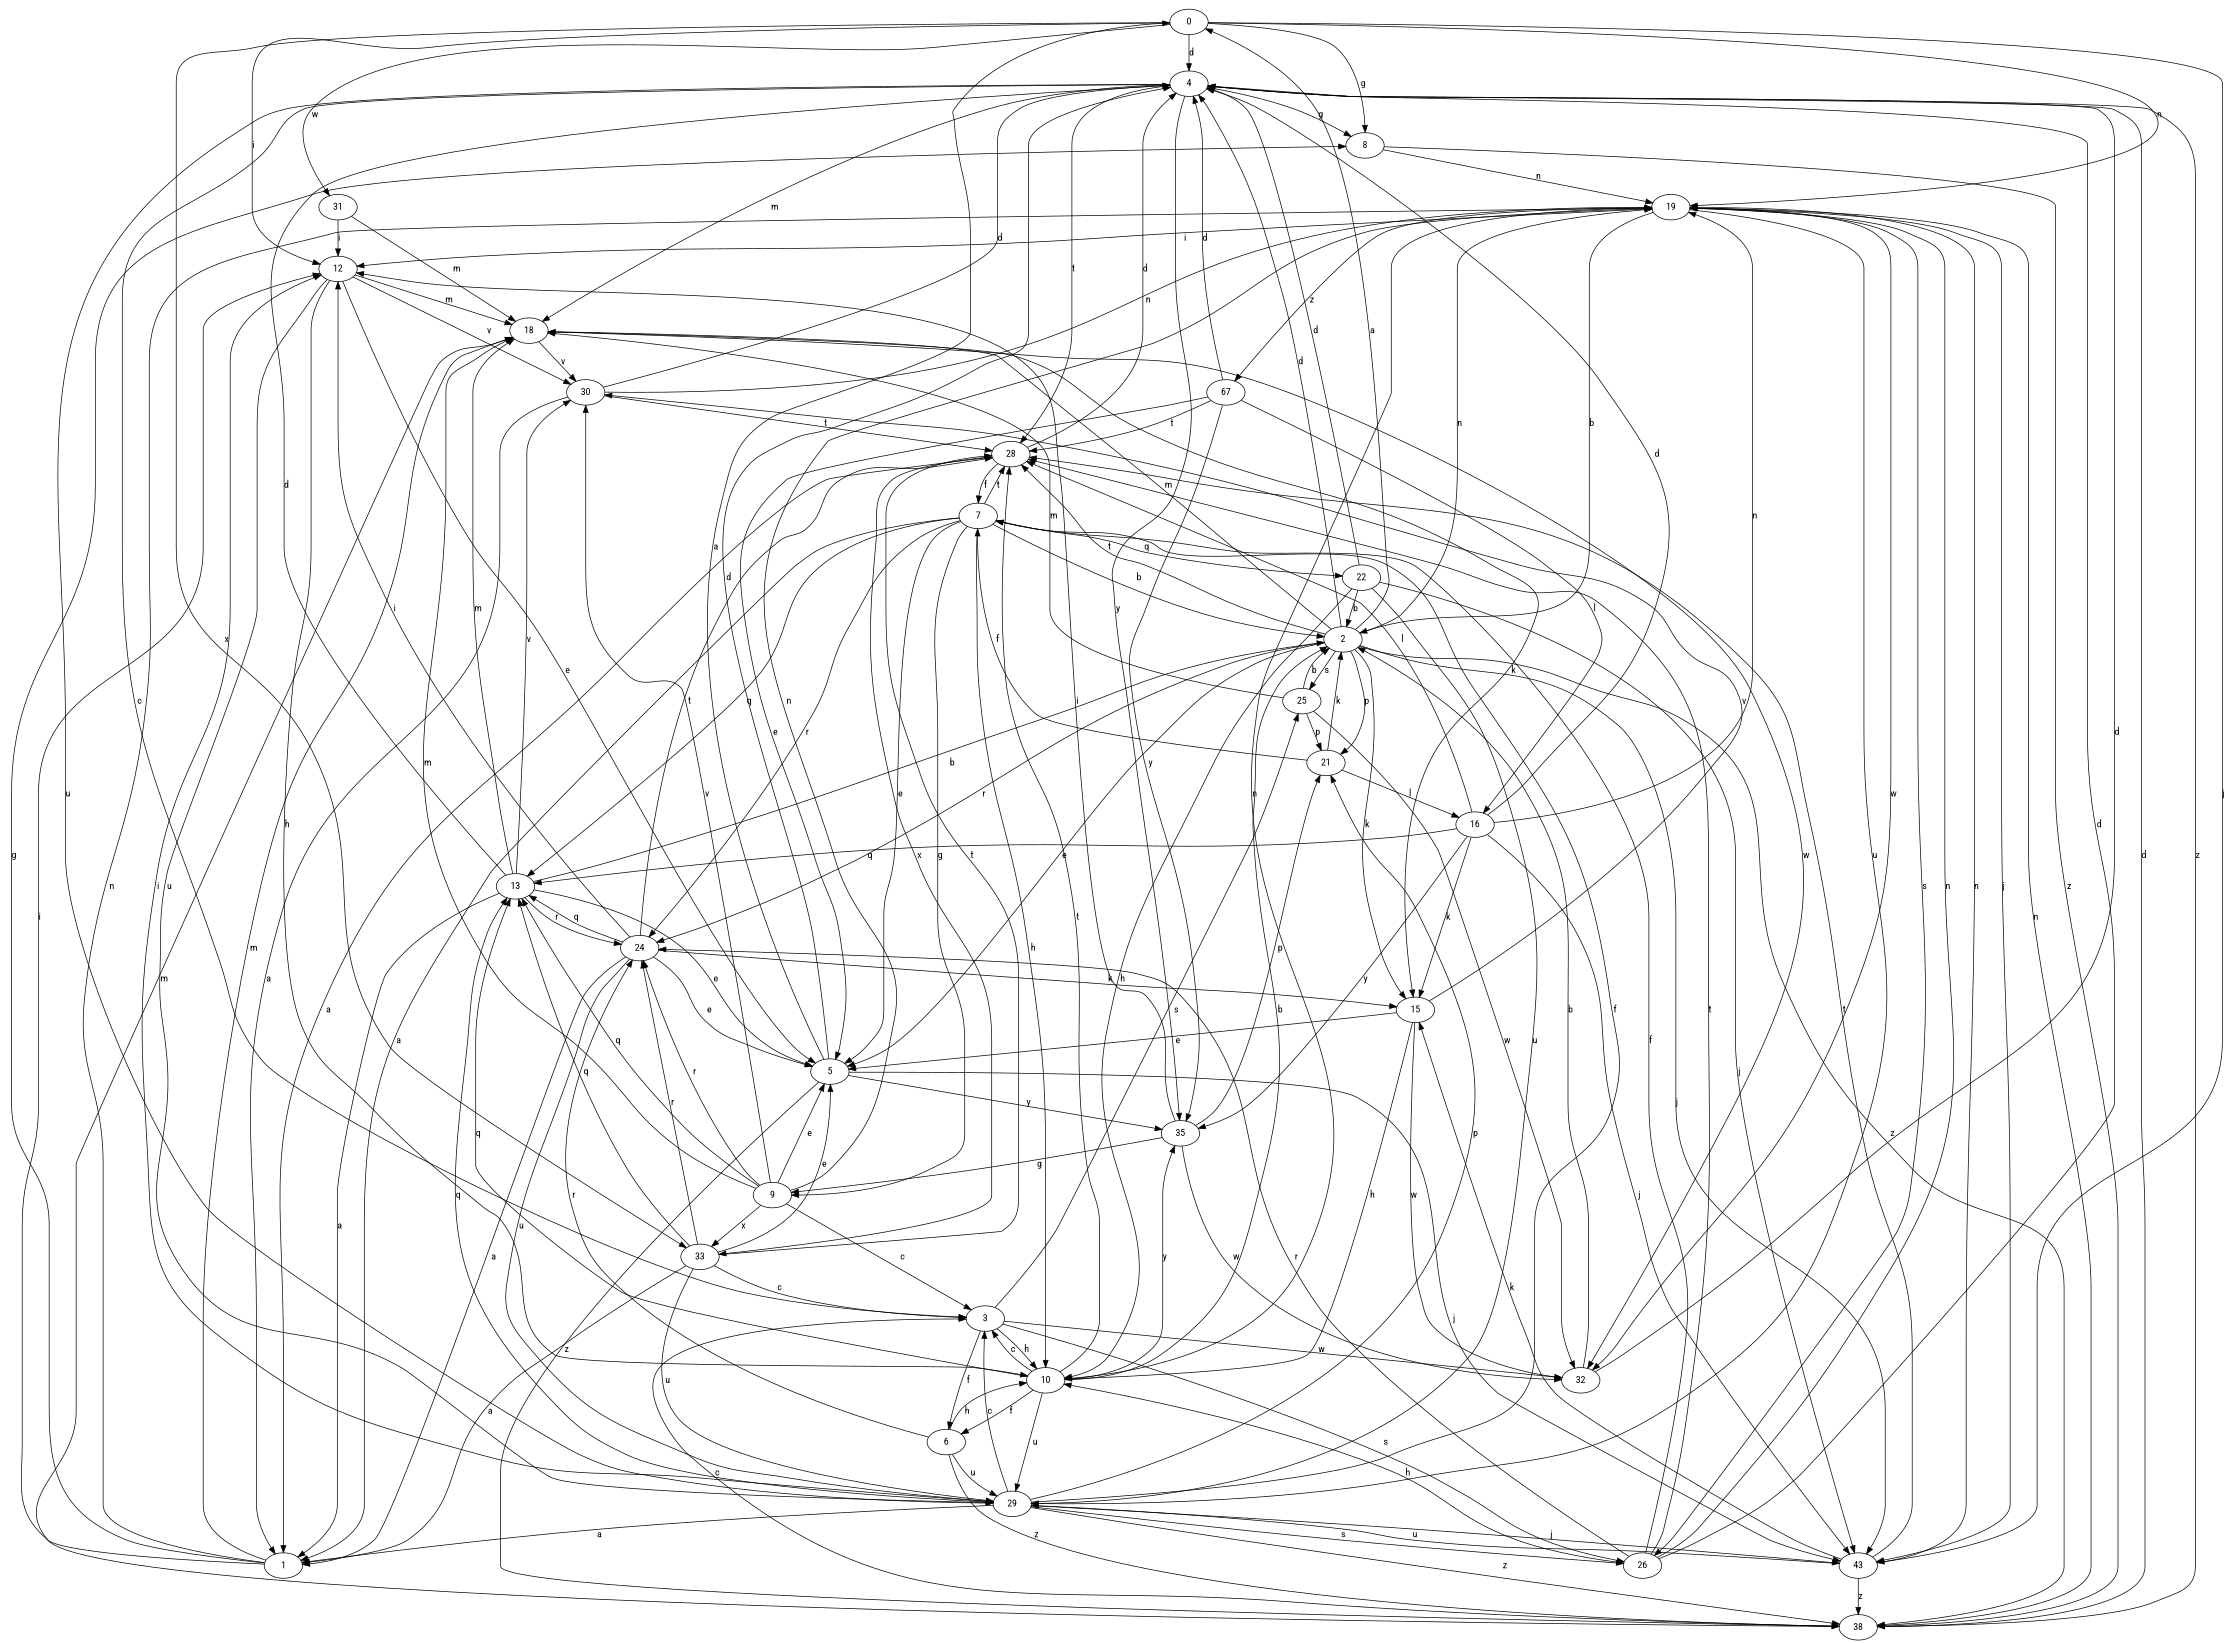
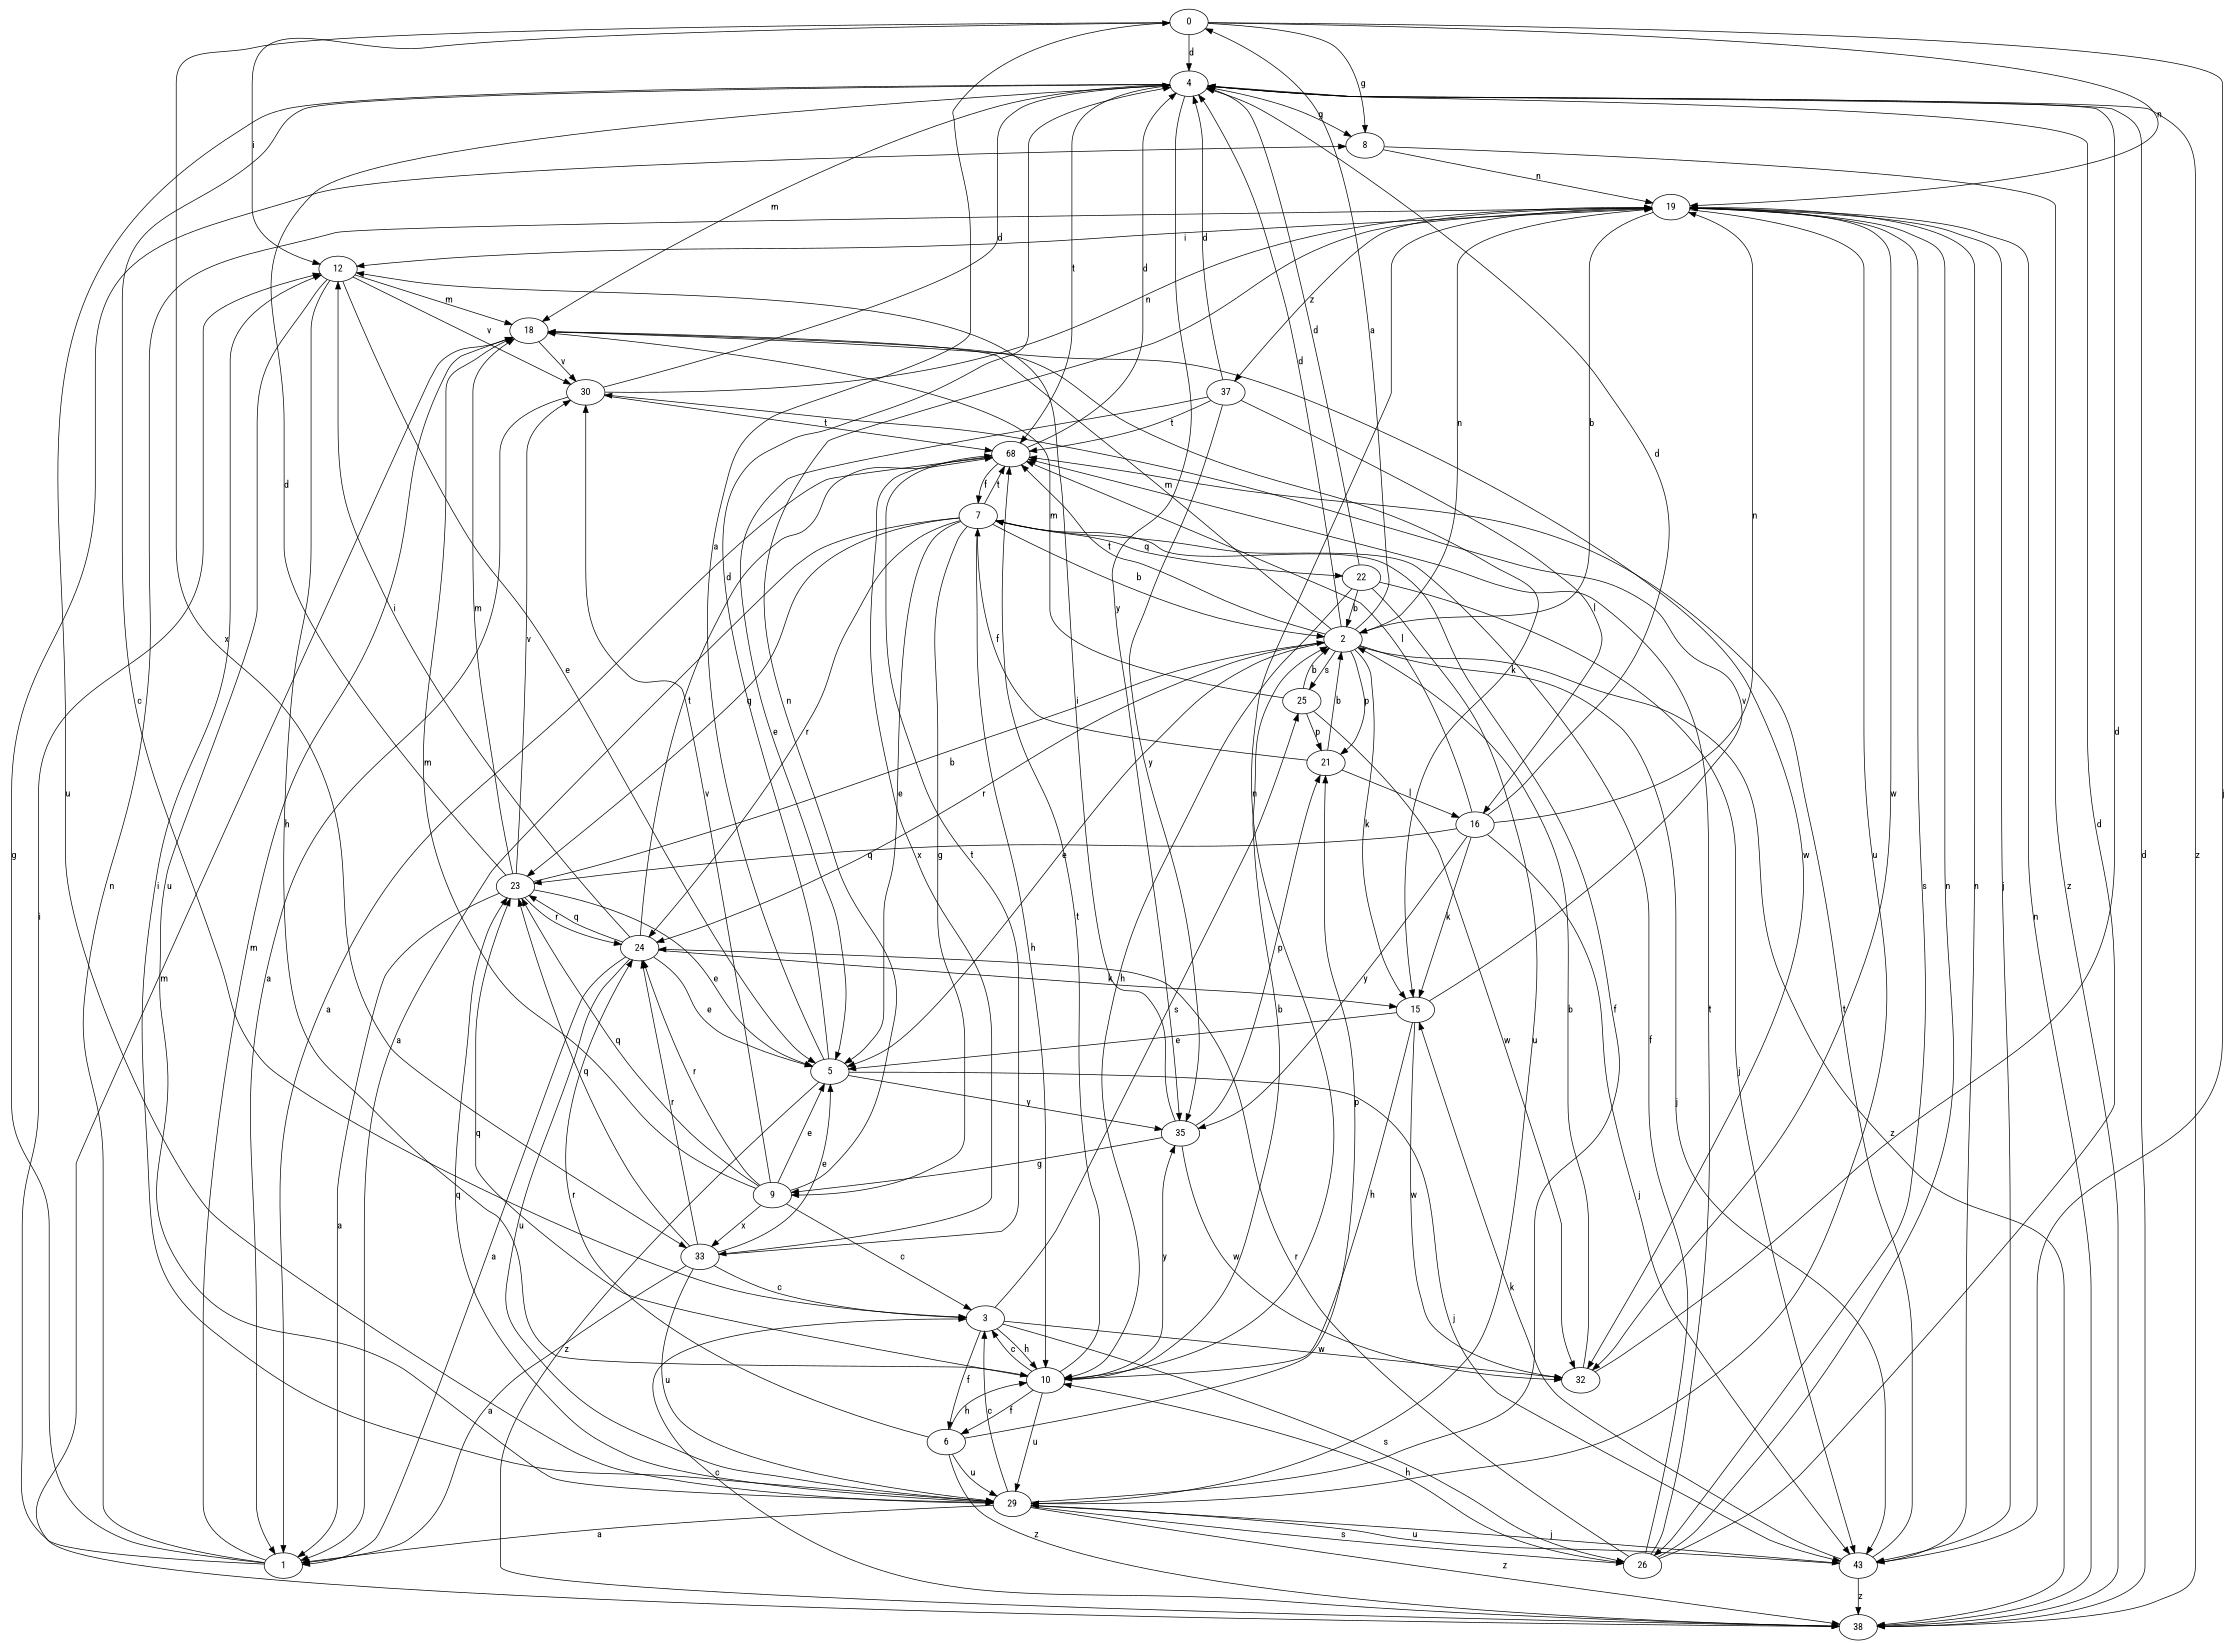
(338, 207) -> none
(1226, 392) -> (1226, 392)
(1011, 454) -> (1011, 454)
(1338, 701) -> (1338, 701)
(515, 886) -> (515, 886)
(1426, 1262) -> (1347, 1249)
